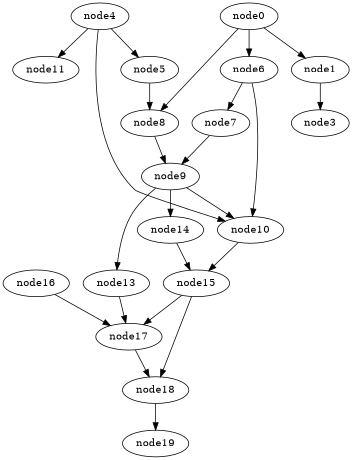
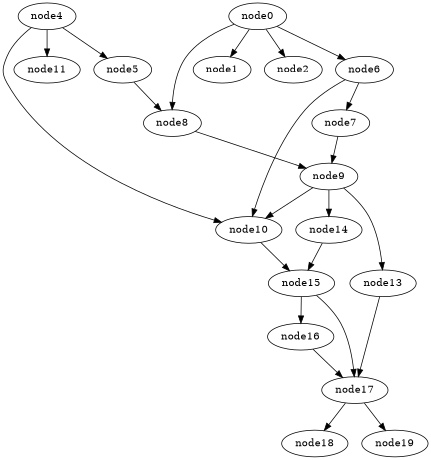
none -> (293, 70)
(320, 123) -> none
(177, 333) -> (301, 306)
(156, 413) -> (373, 414)
